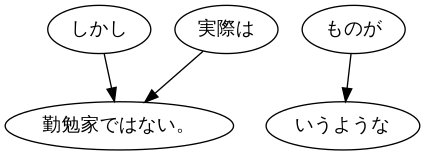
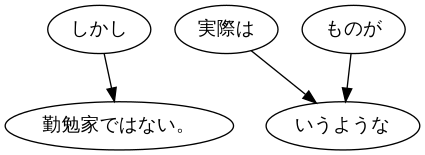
(179, 72) -> (278, 73)
